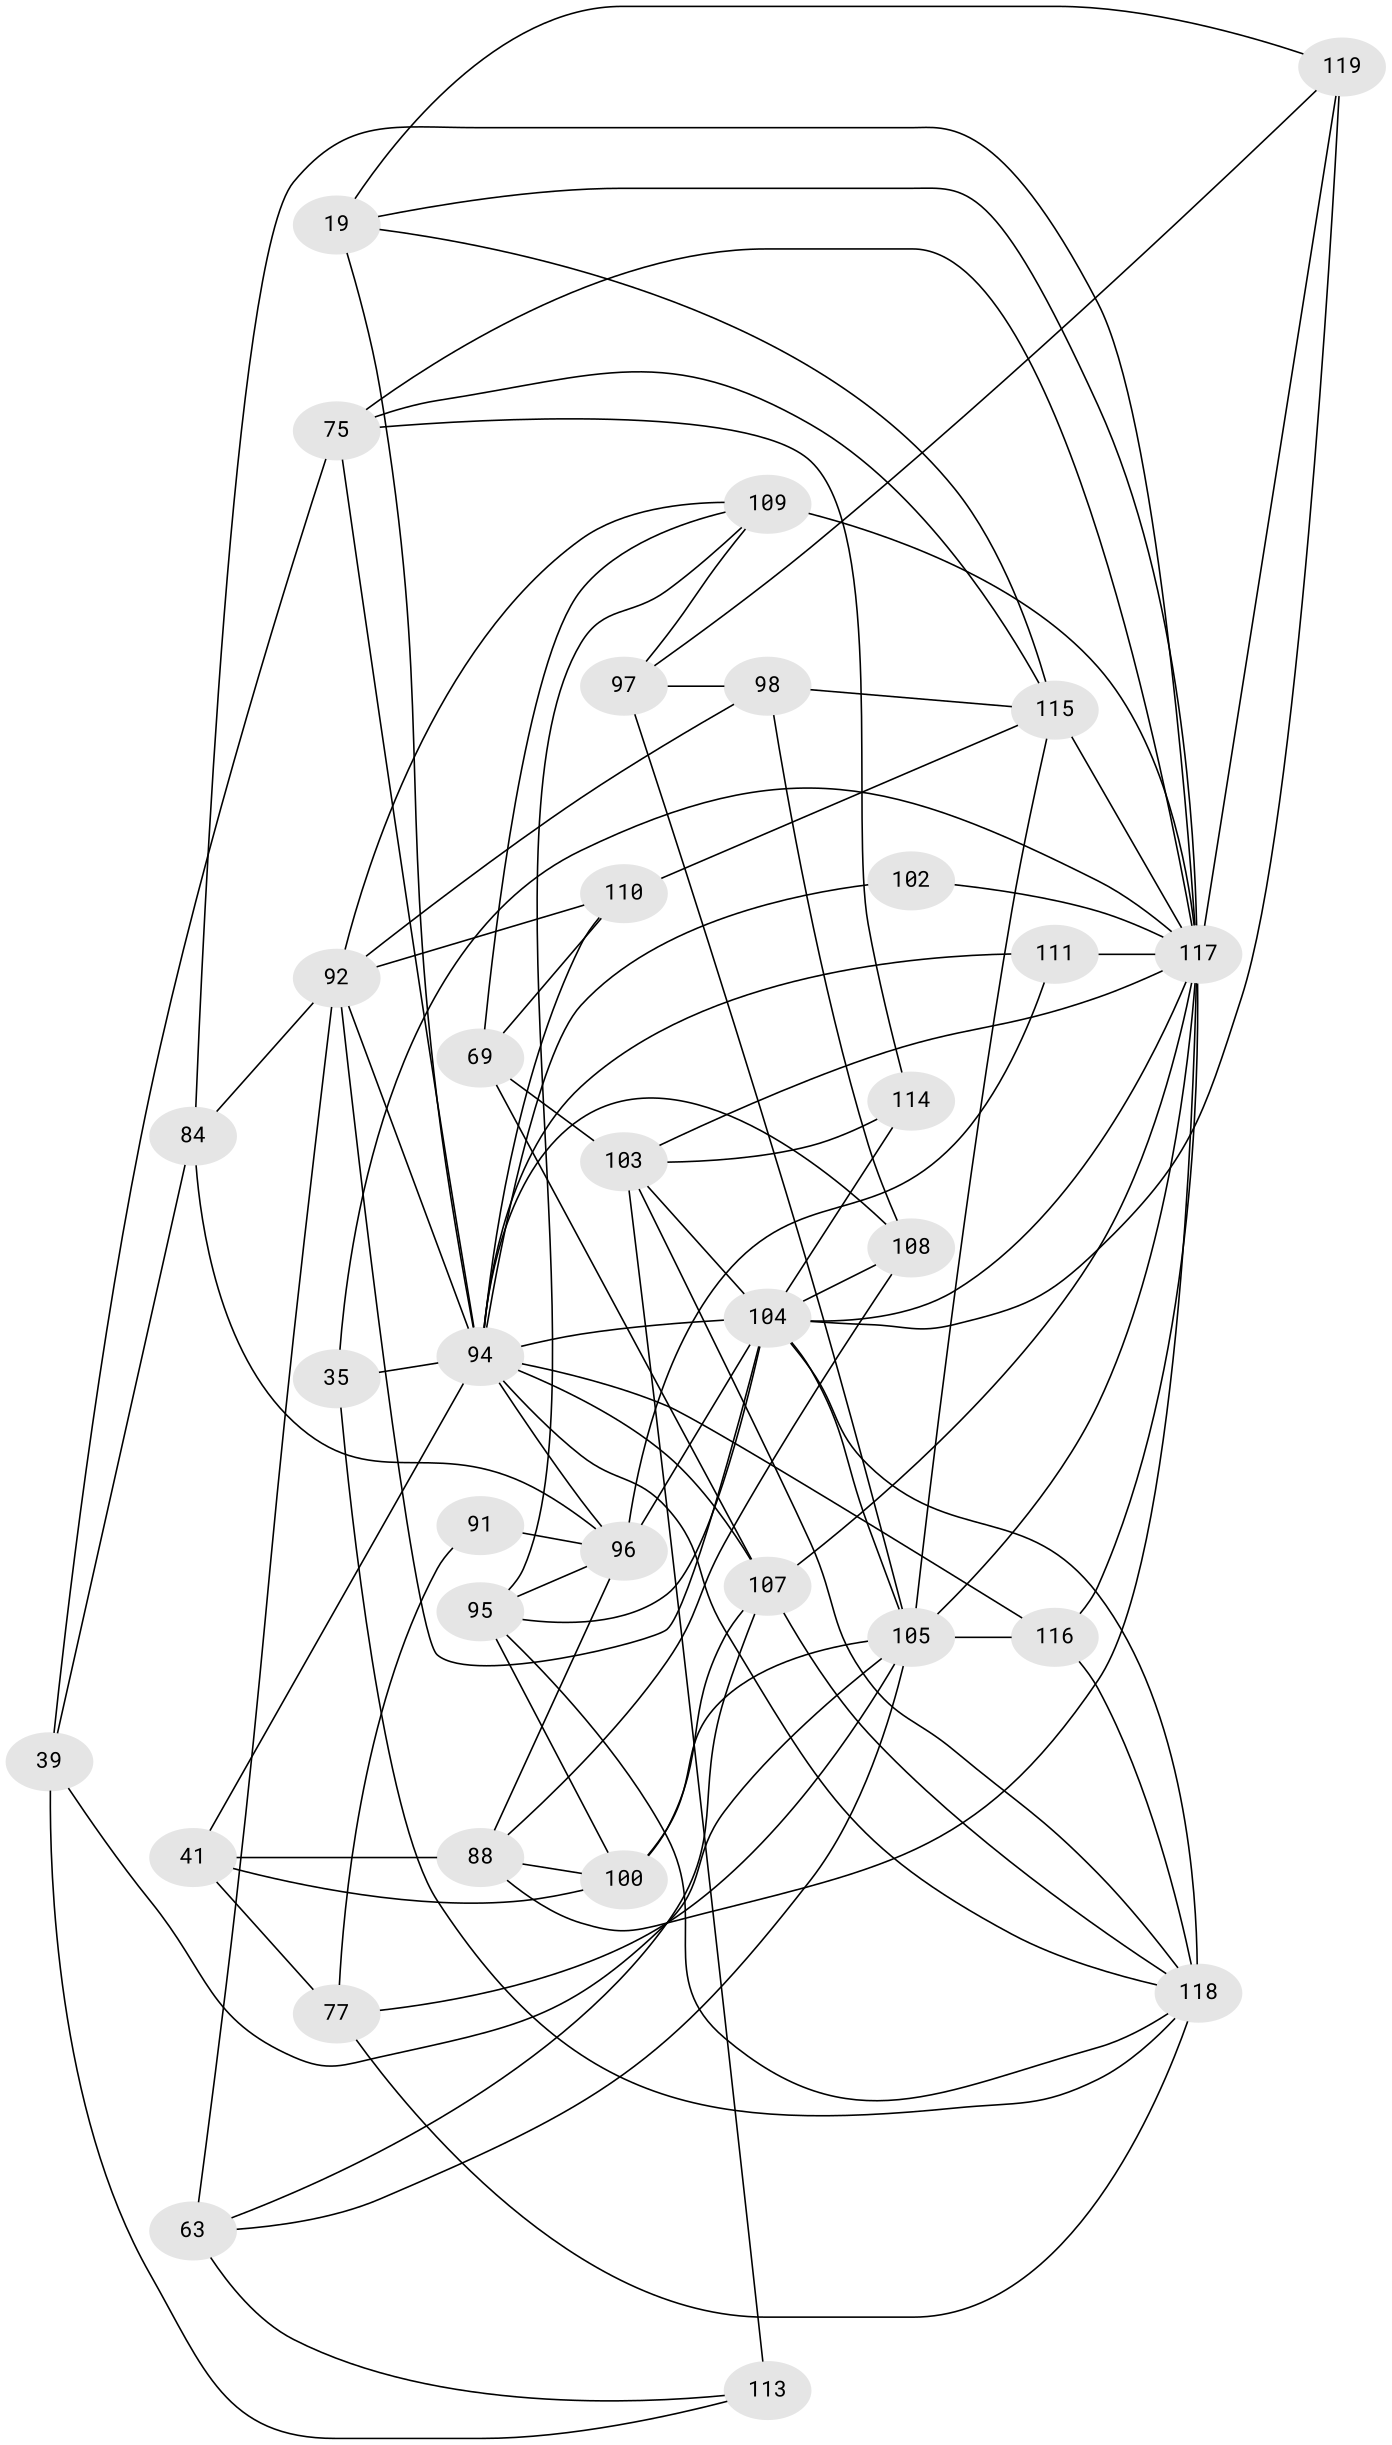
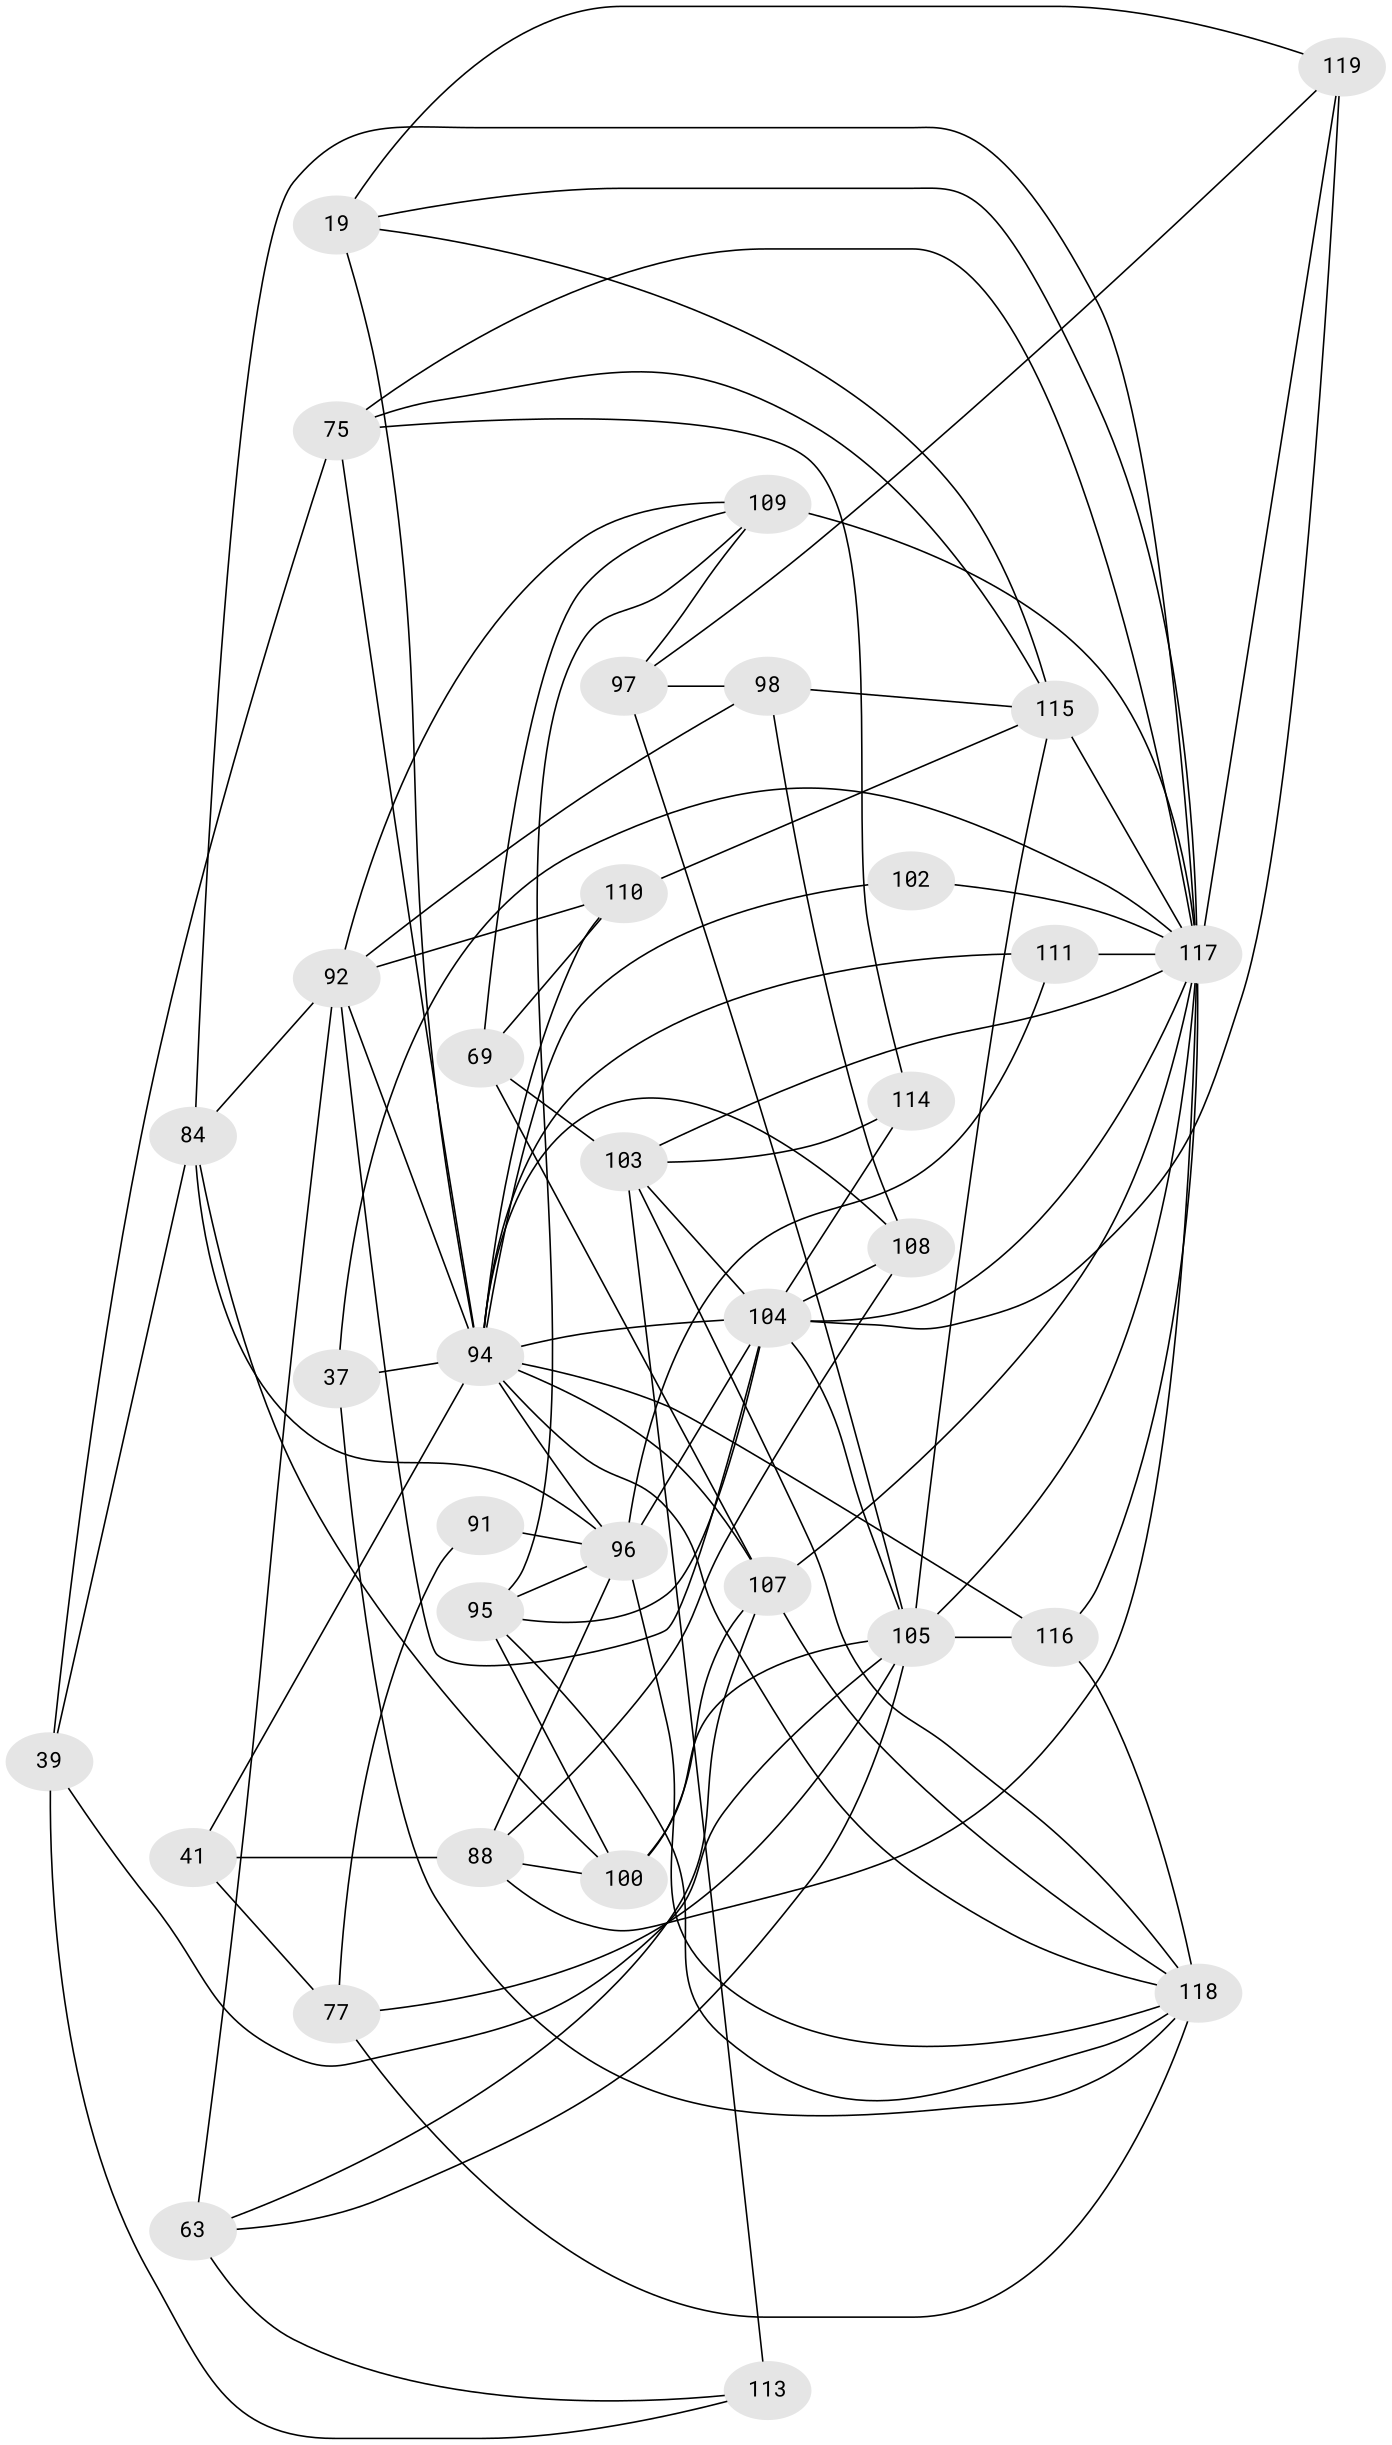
(337, 1379) -> (337, 1379)
(1076, 1570) -> (735, 1992)
(407, 1900) -> (337, 1546)
